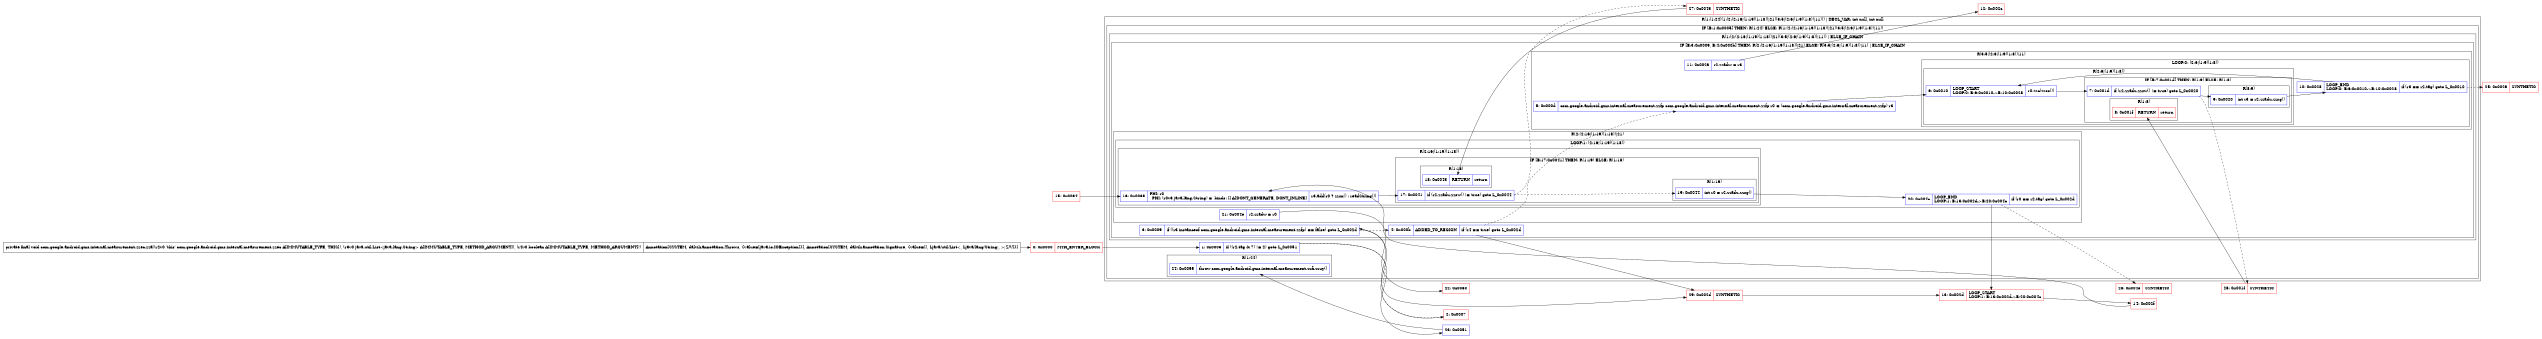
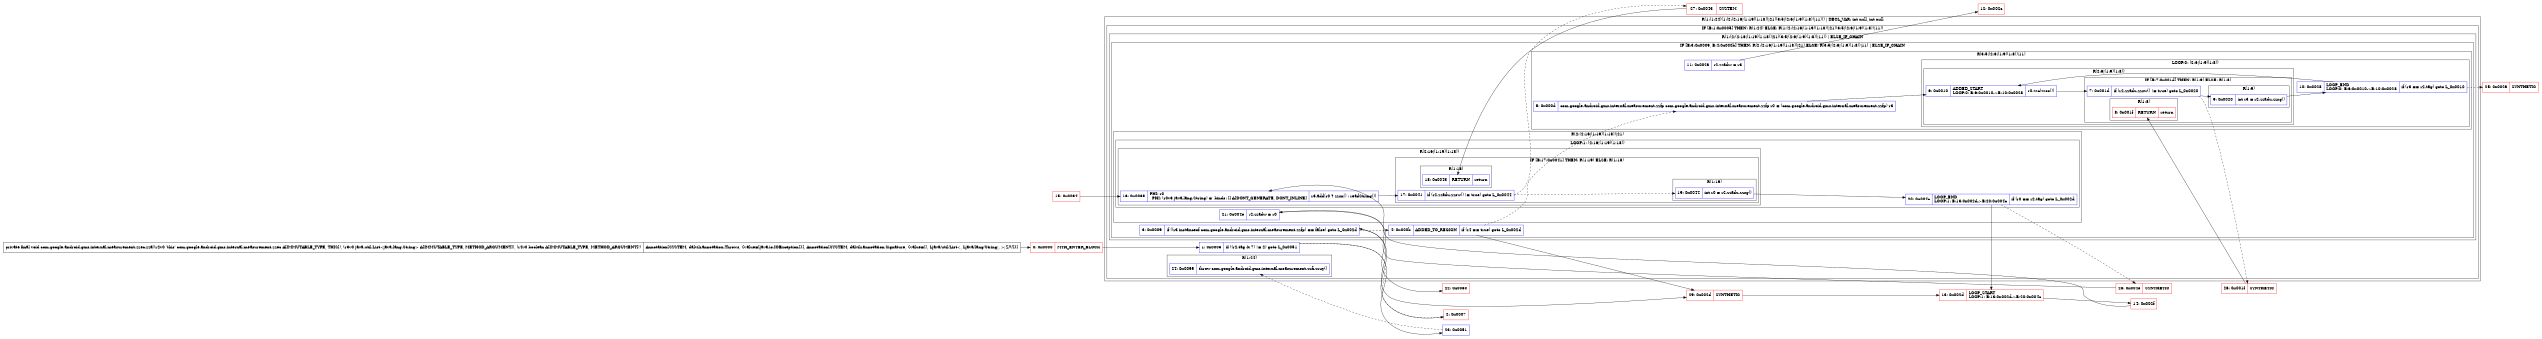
(1728, 9) -> (1728, 9)
(1966, 89) -> (1968, 89)
(2249, 89) -> (2249, 89)
none -> (1683, 275)
(1350, 311) -> (1350, 311)
